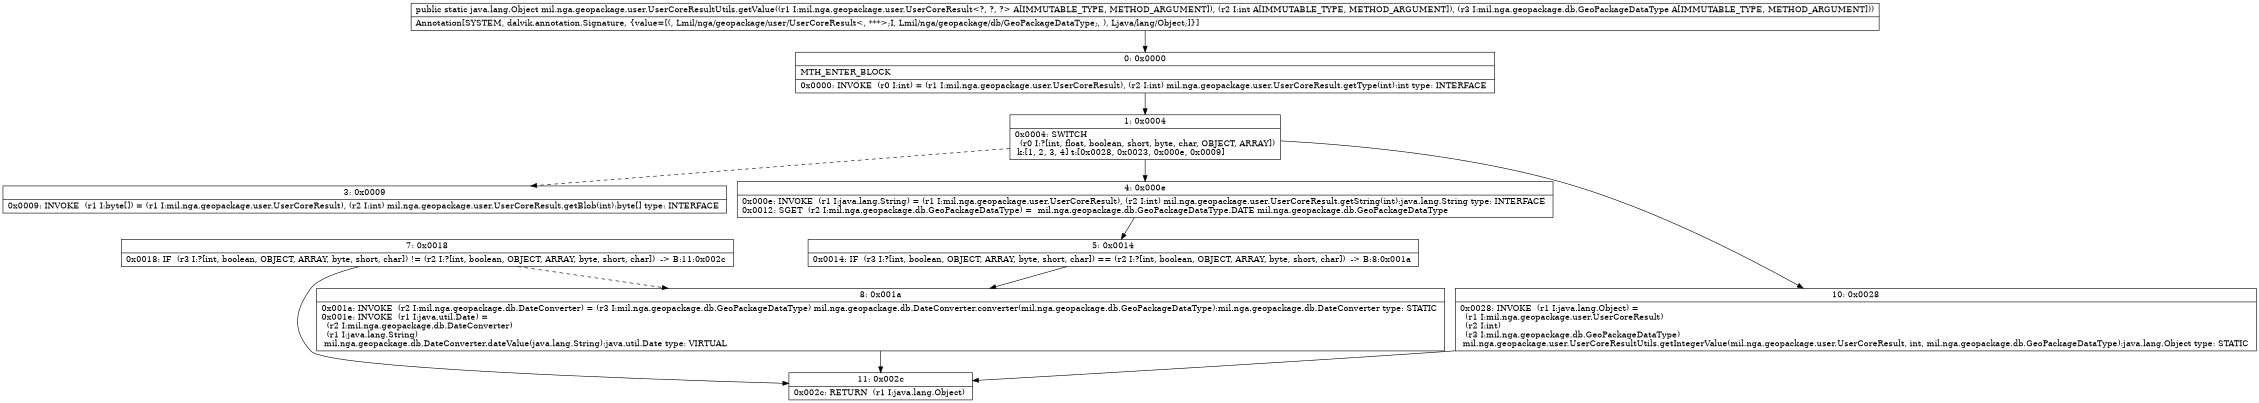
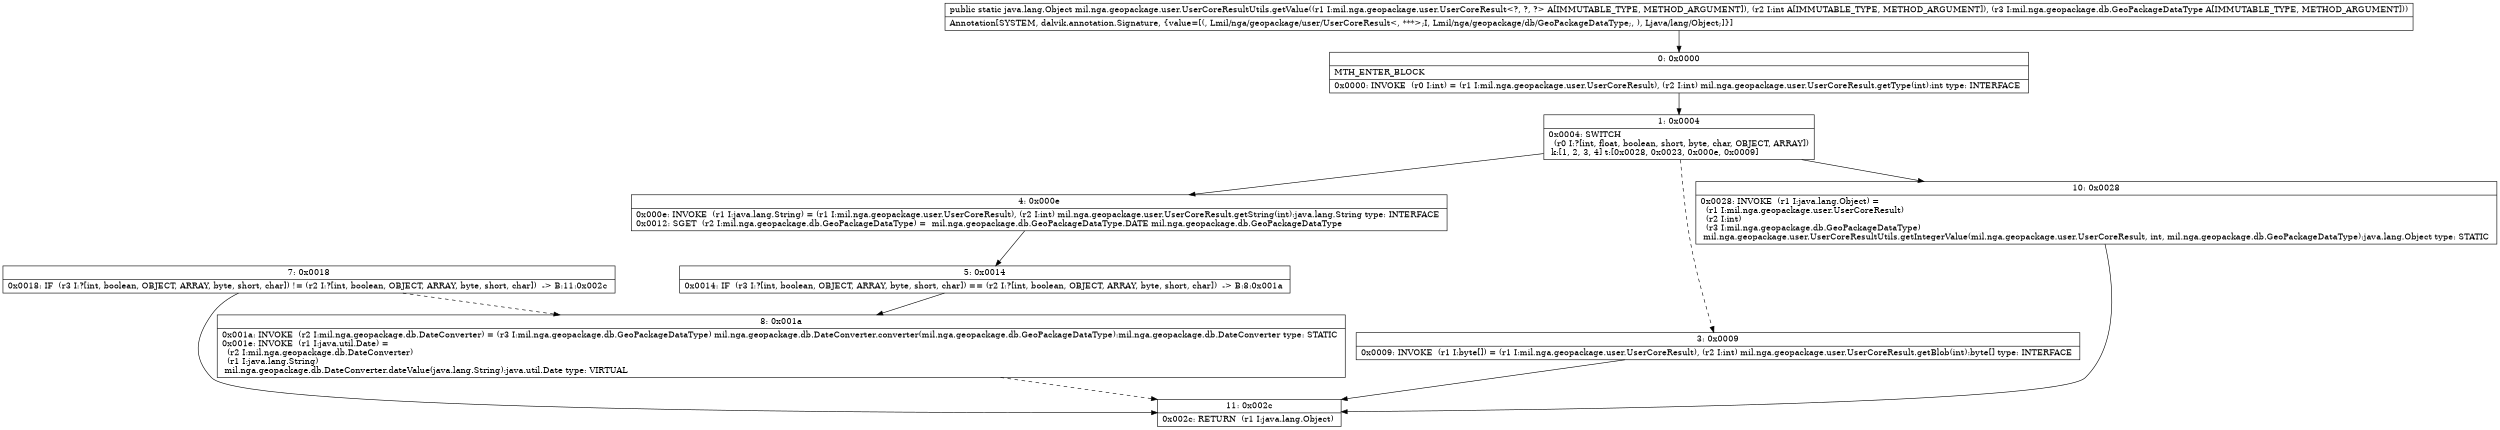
(881, 359) -> (1076, 388)
none -> (1486, 379)
